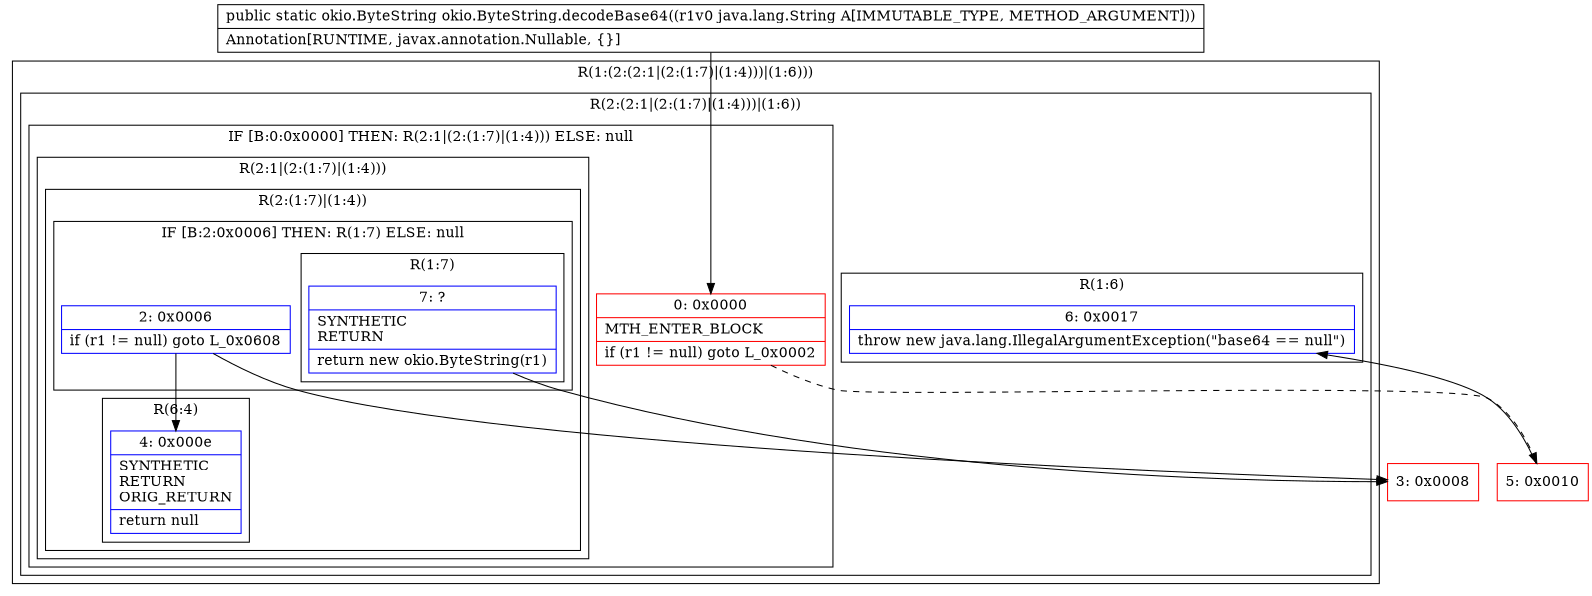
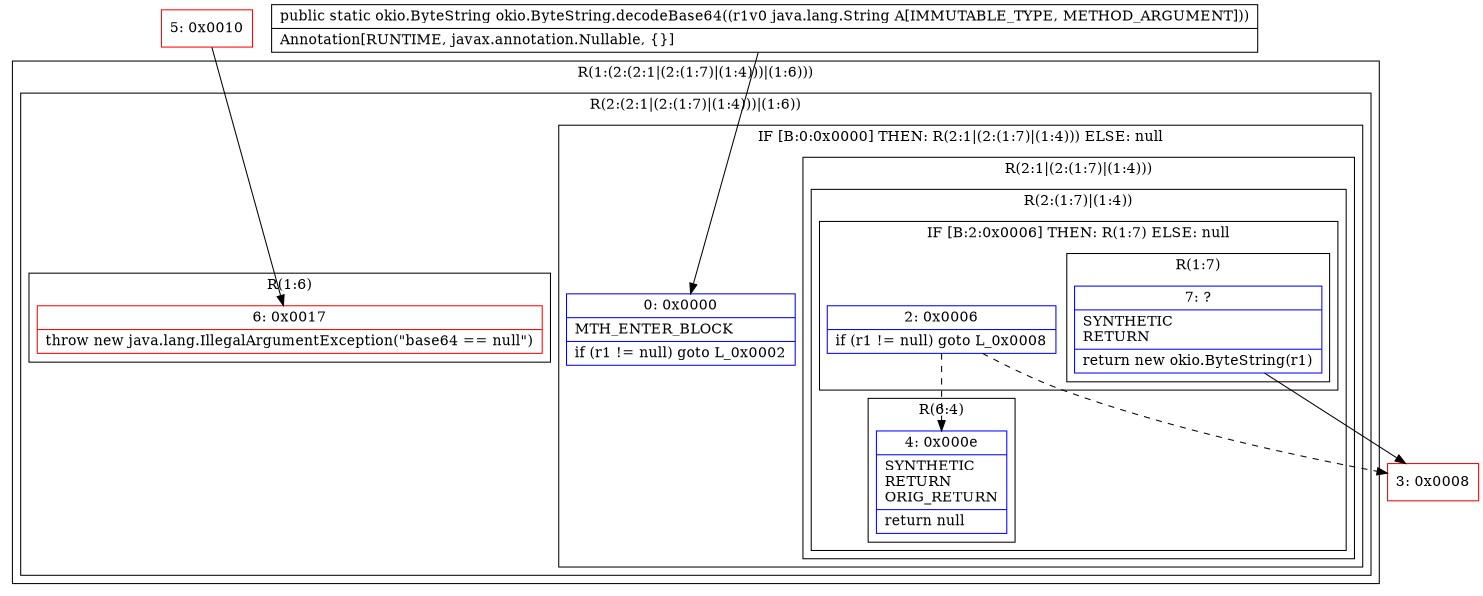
(711, 330) -> (681, 330)
(1102, 330) -> (290, 330)
(176, 341) -> (942, 341)
(176, 384) -> (942, 384)
(1163, 391) -> none
(789, 450) -> (1176, 425)
